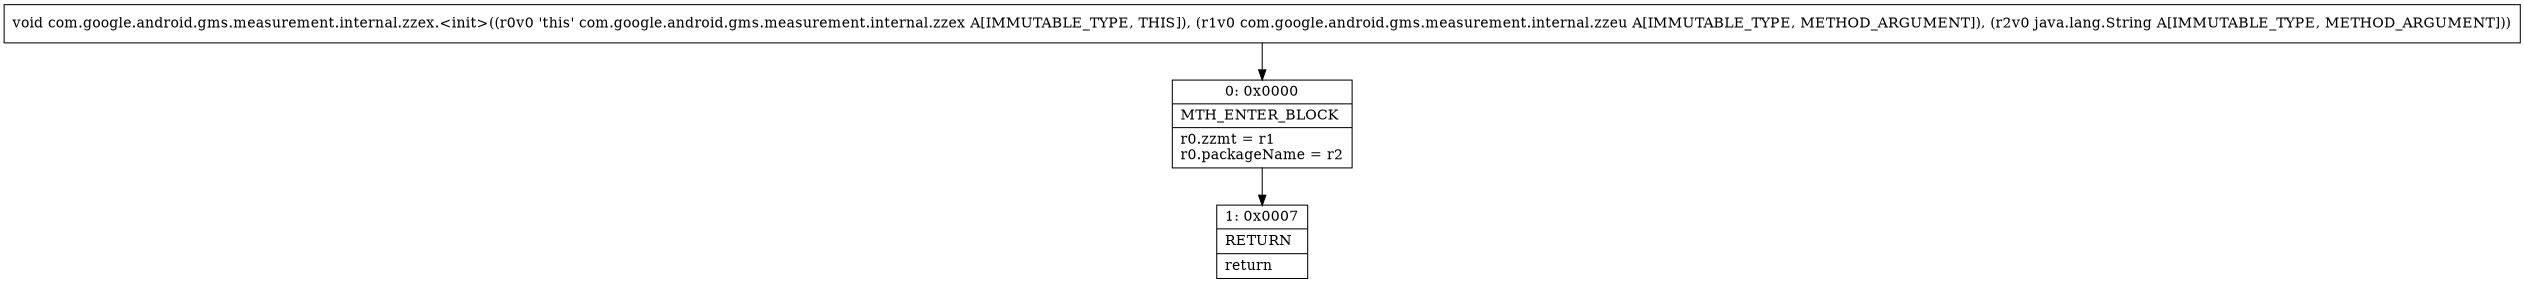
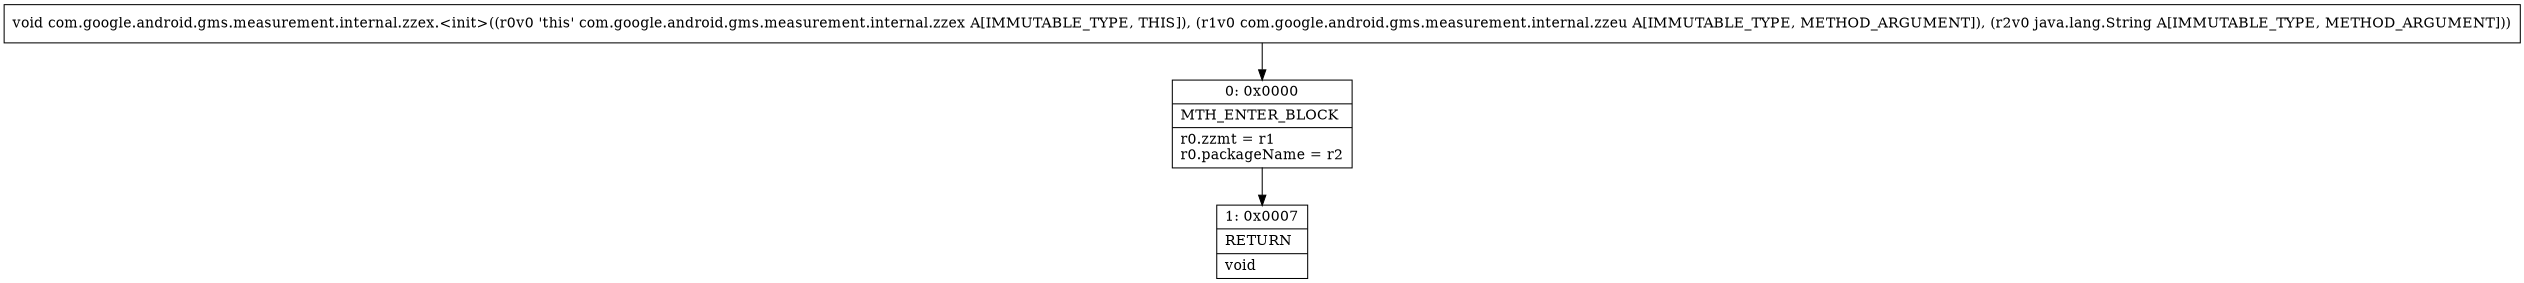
(1249, 266) -> (1241, 266)
